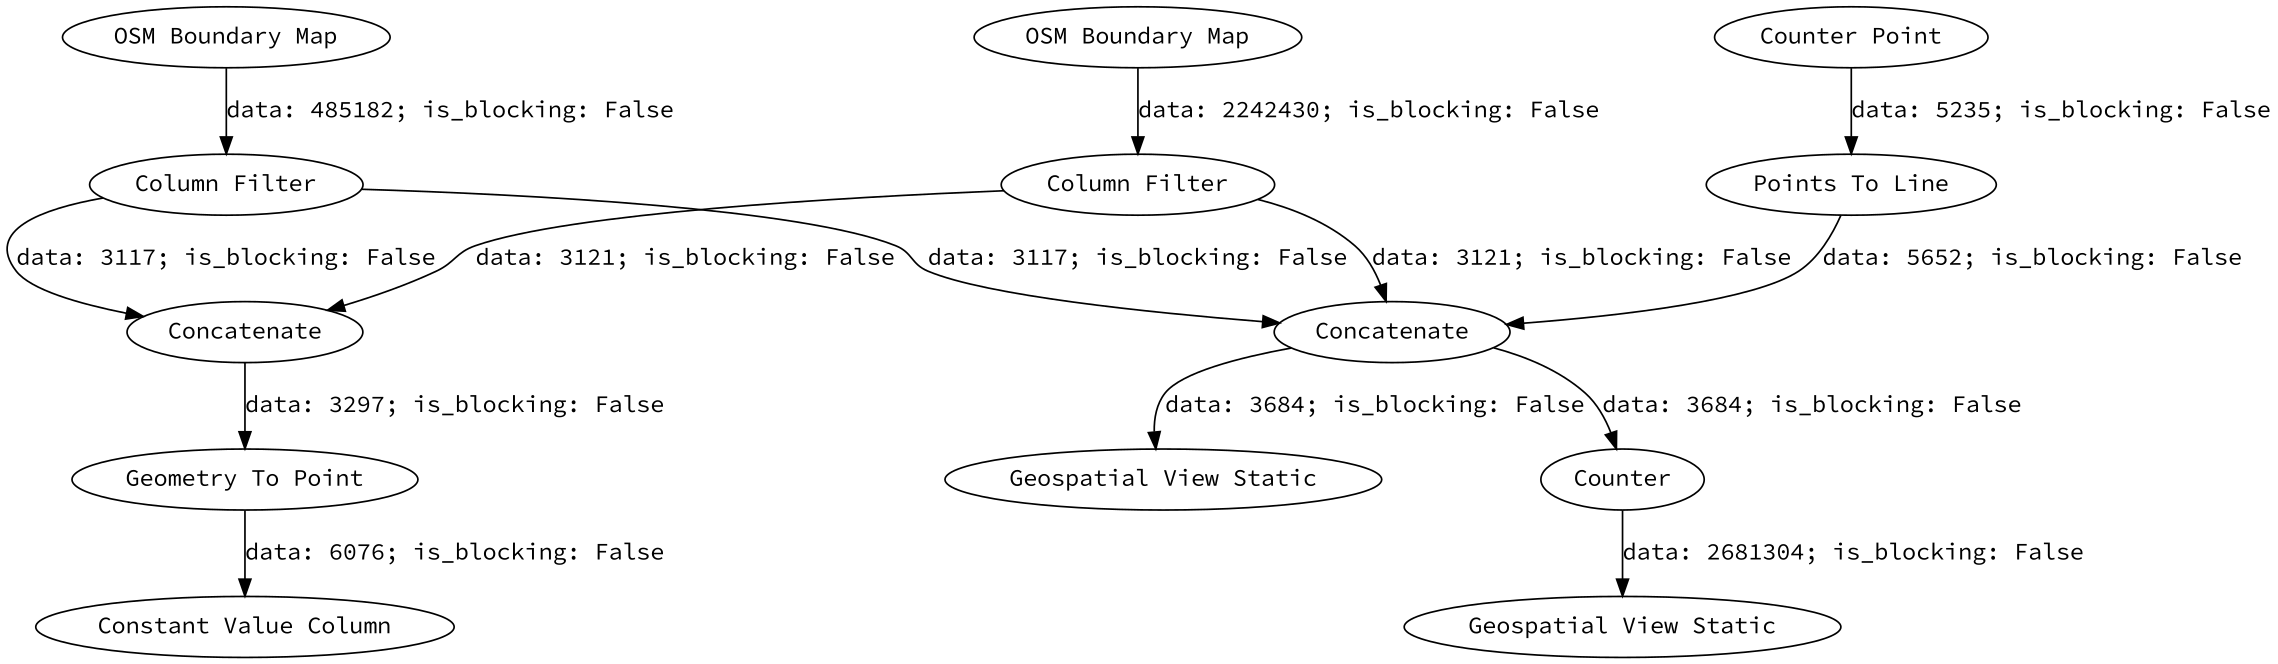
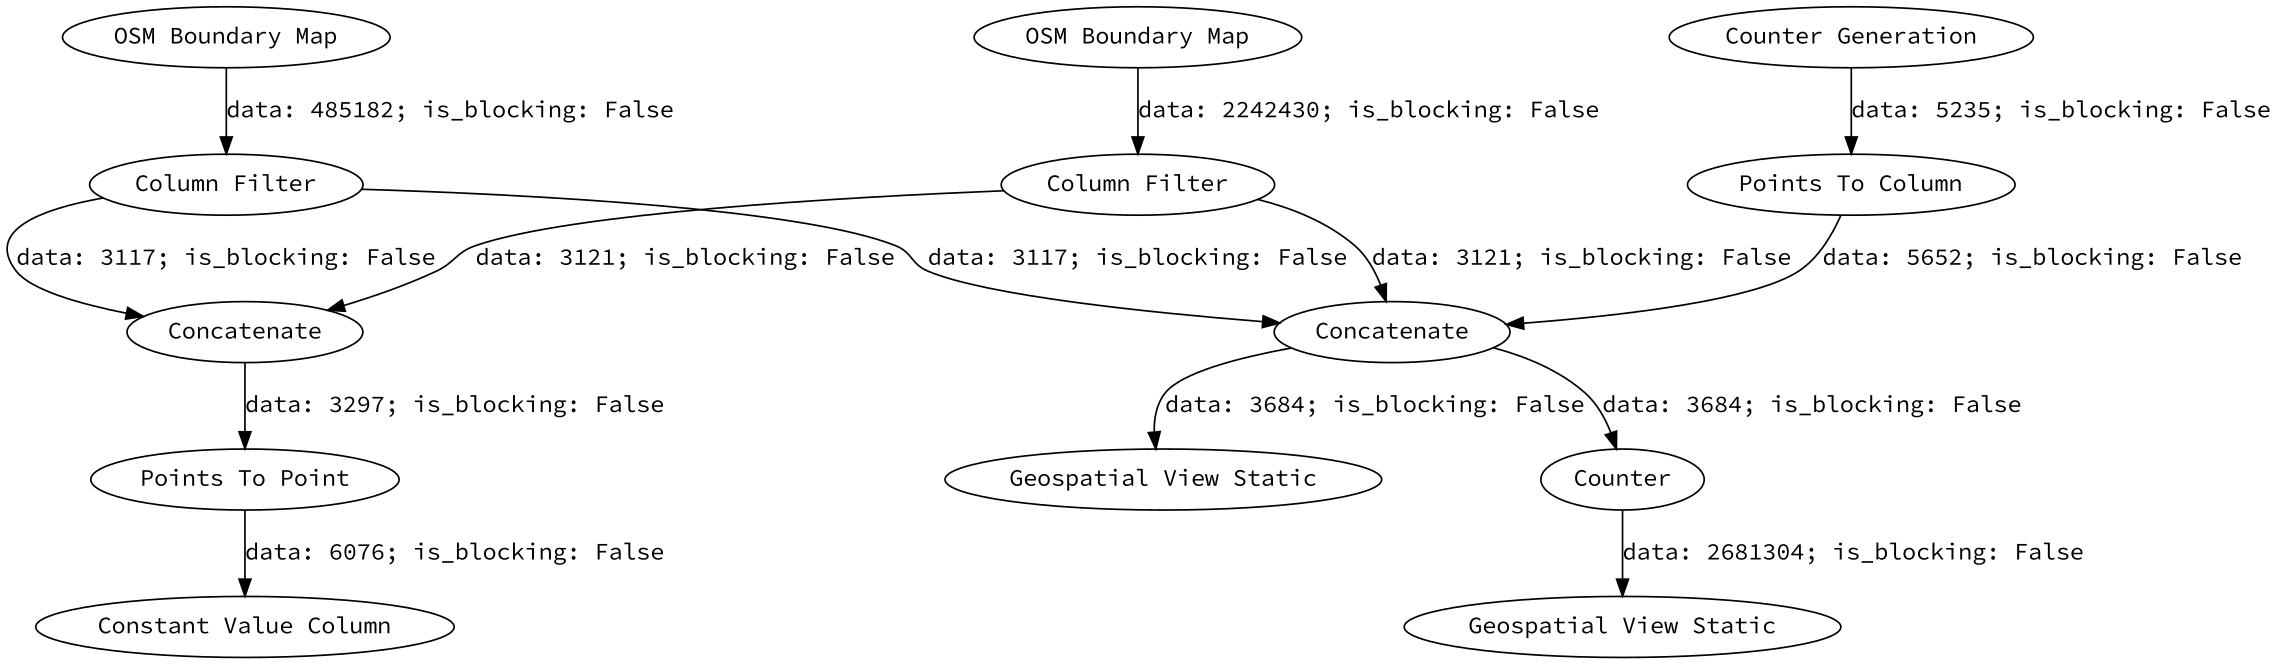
(1851, 37) -> (1851, 37)
(1851, 185) -> (1851, 185)
(245, 480) -> (245, 480)
